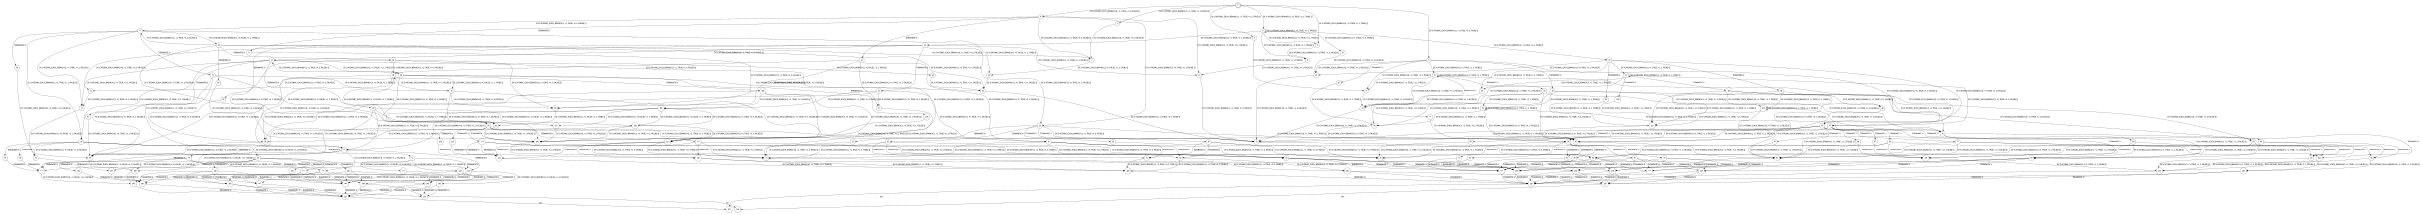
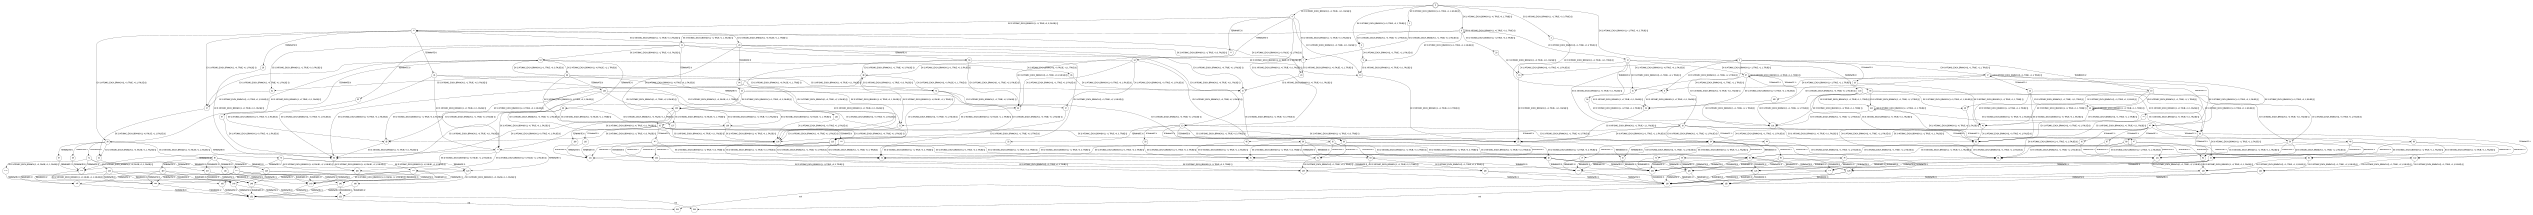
(292, 171) -> none
